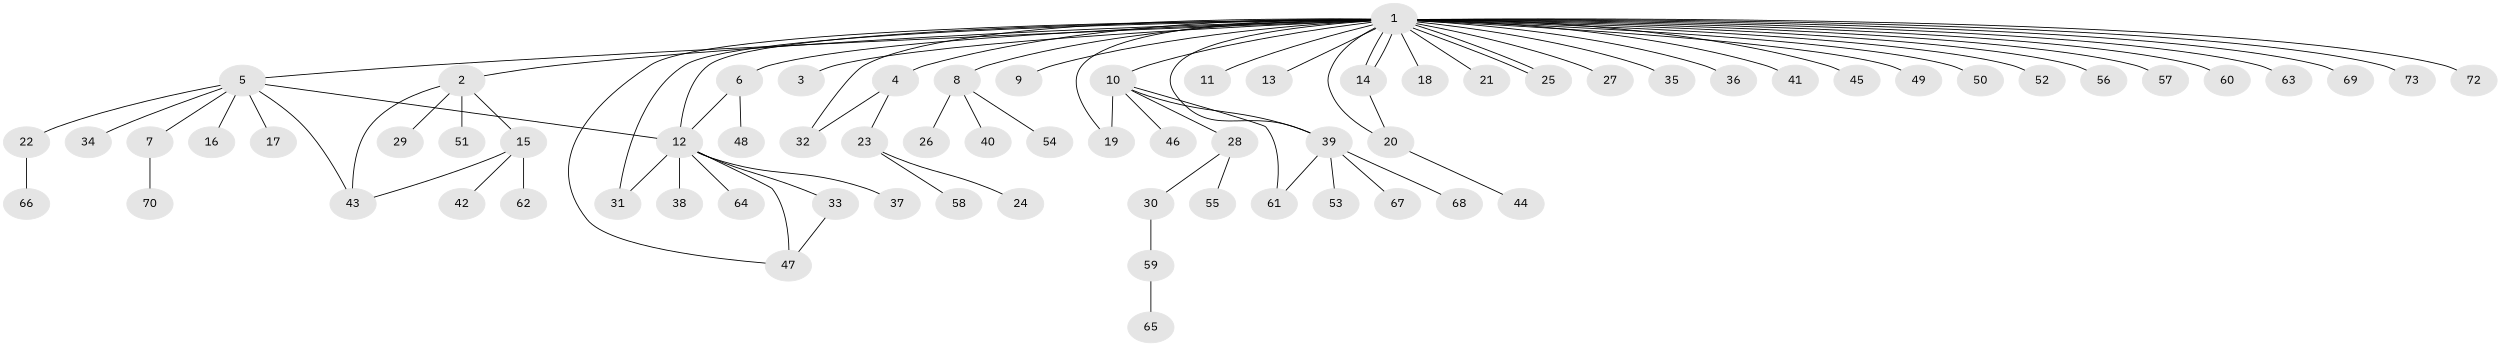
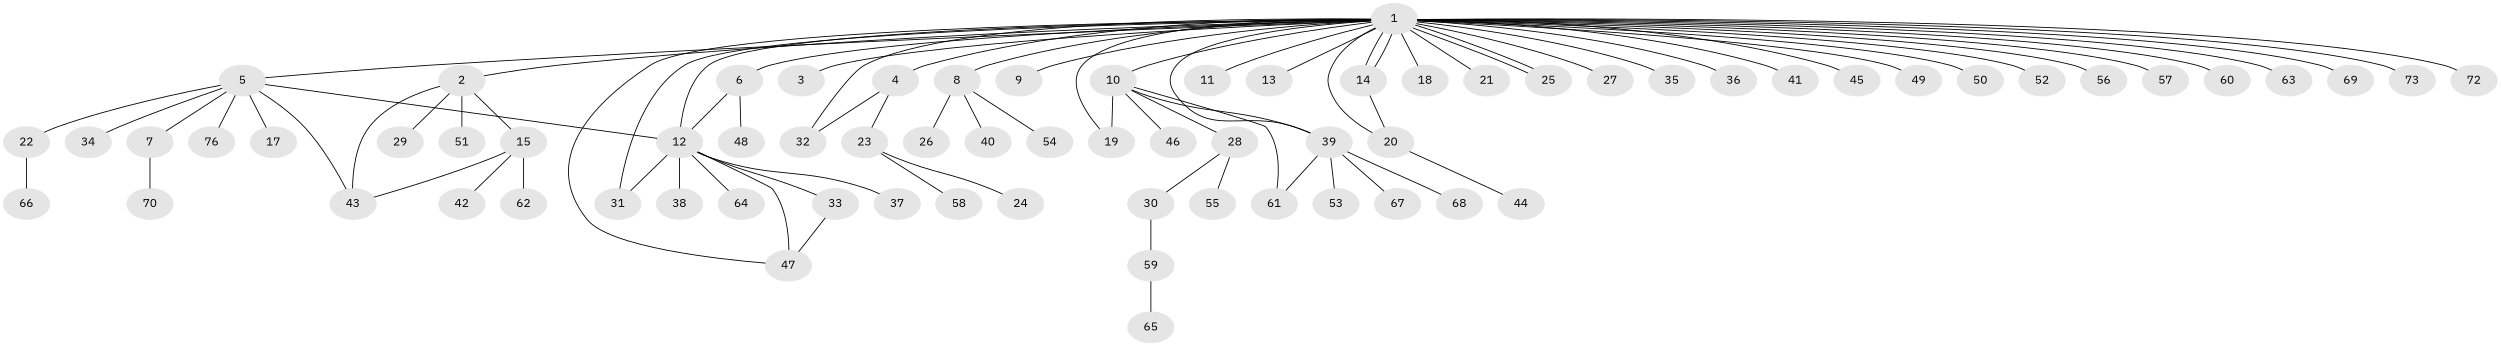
(212, 142) -> (212, 142)
